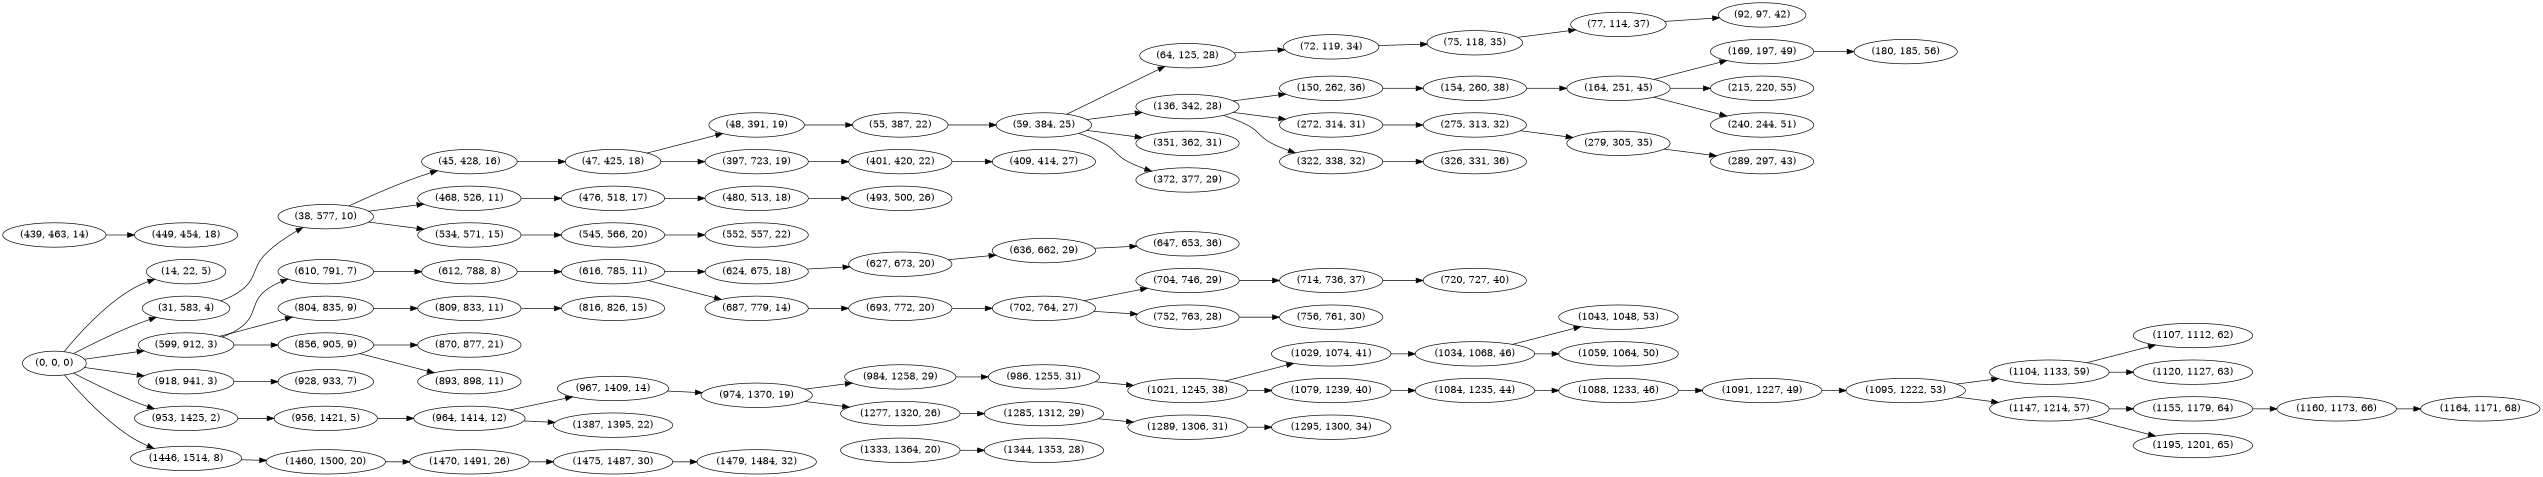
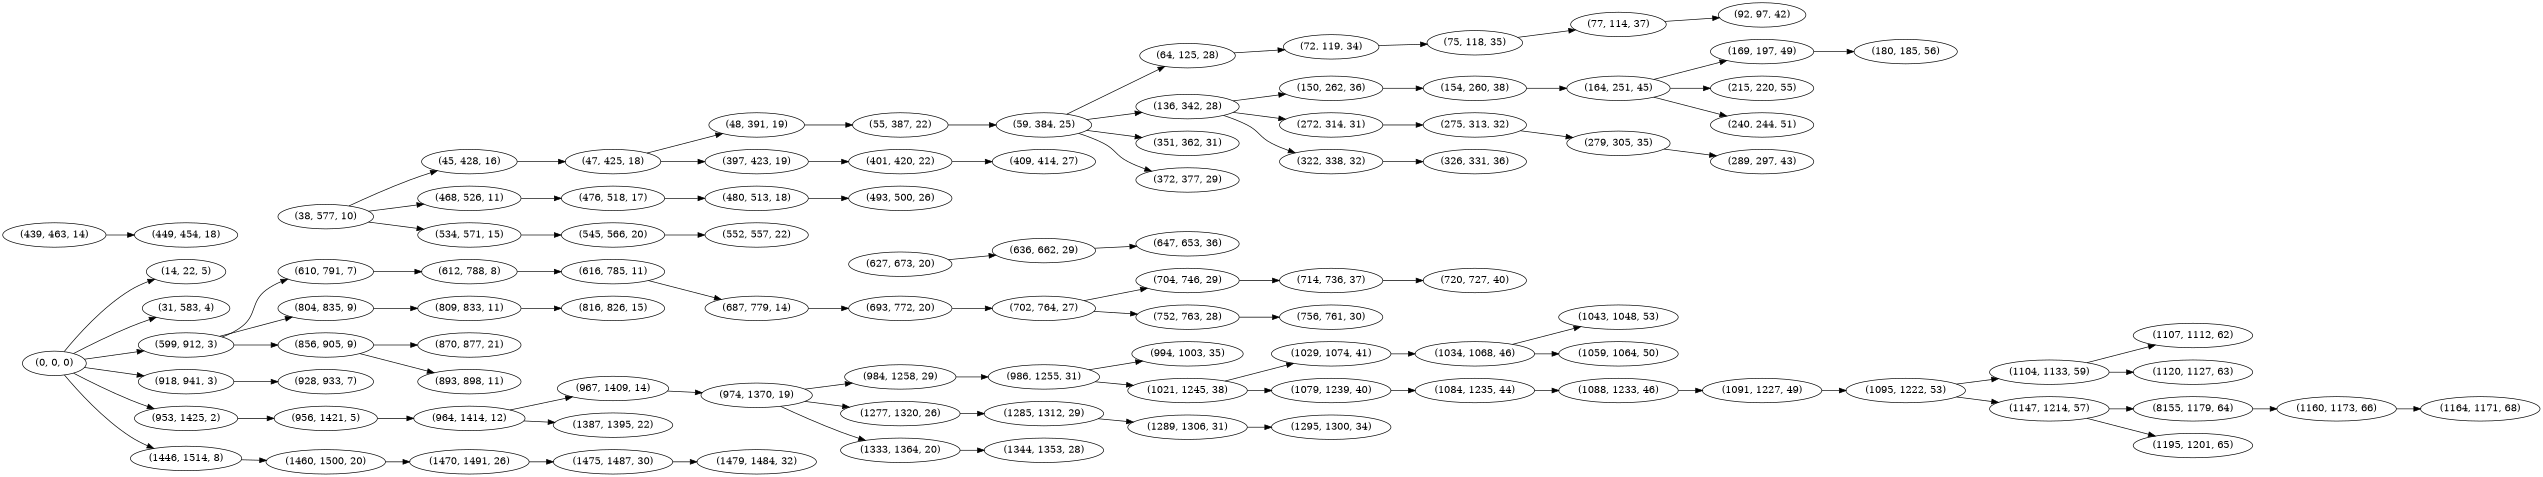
(757, 162) -> (757, 162)
(257, 266) -> none
(757, 272) -> none
none -> (1188, 354)
(2193, 409) -> (2193, 409)
none -> (819, 423)
